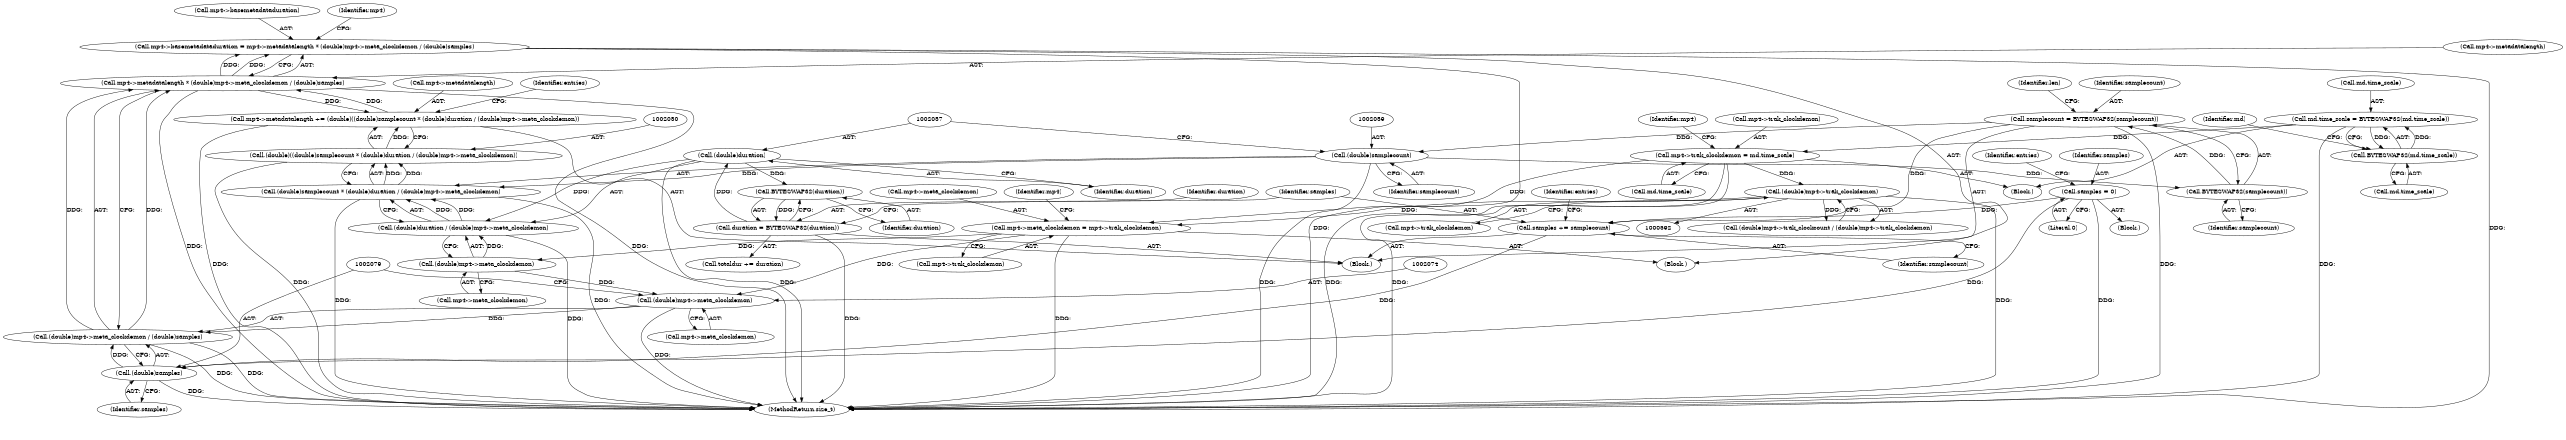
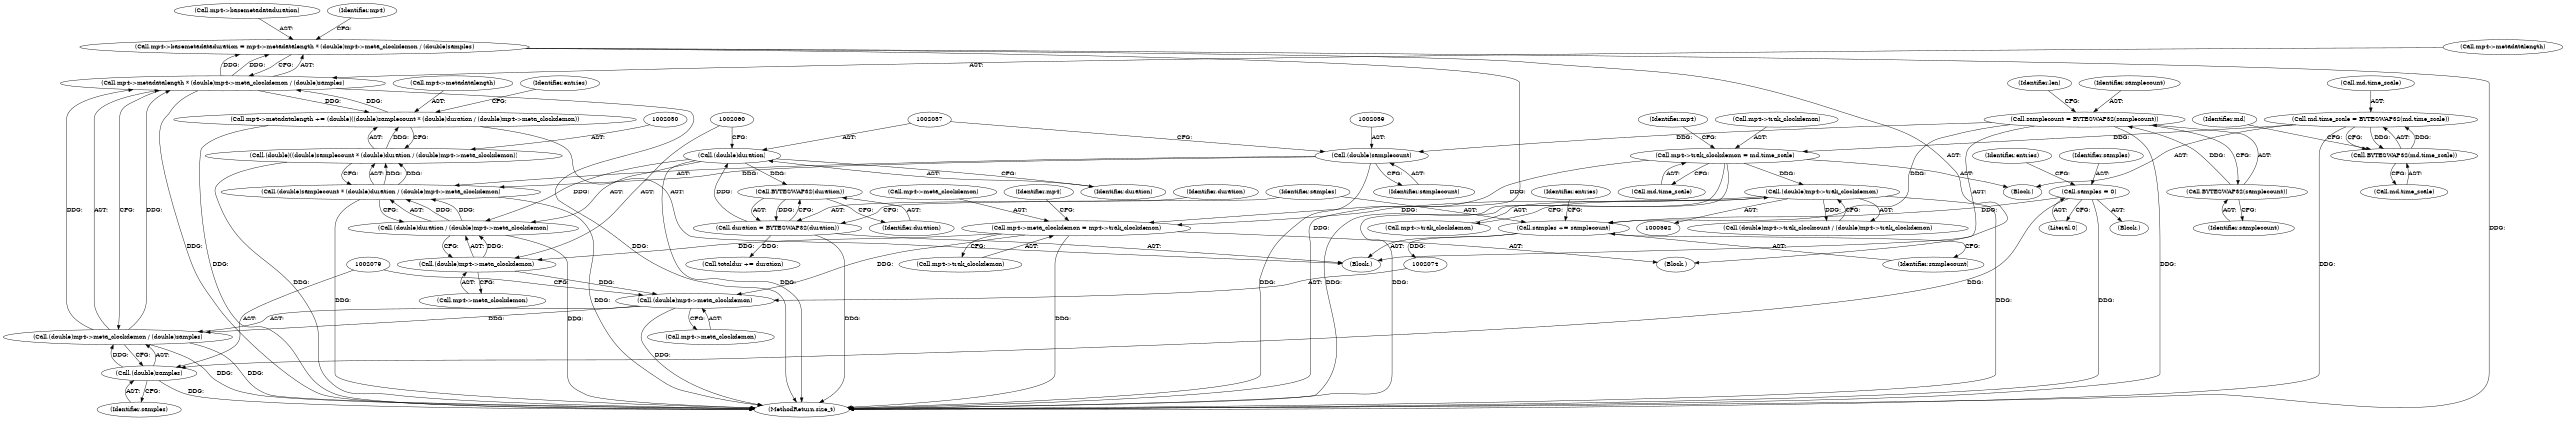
none -> (732, 120)
(1801, 164) -> none
(771, 246) -> (771, 246)
(872, 347) -> (1456, 237)
